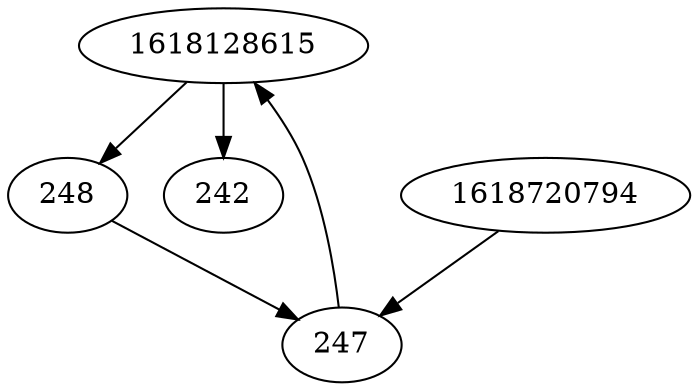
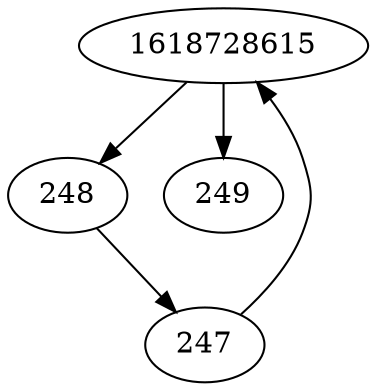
(224, 46) -> (224, 46)
(224, 195) -> (224, 195)
(546, 195) -> none
